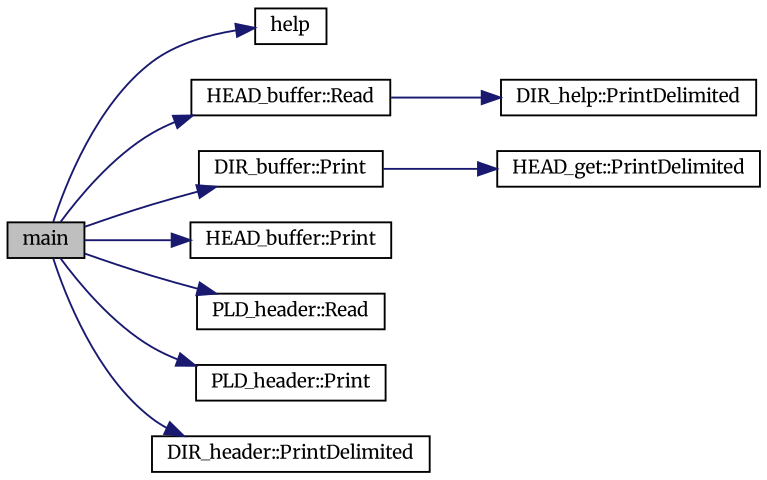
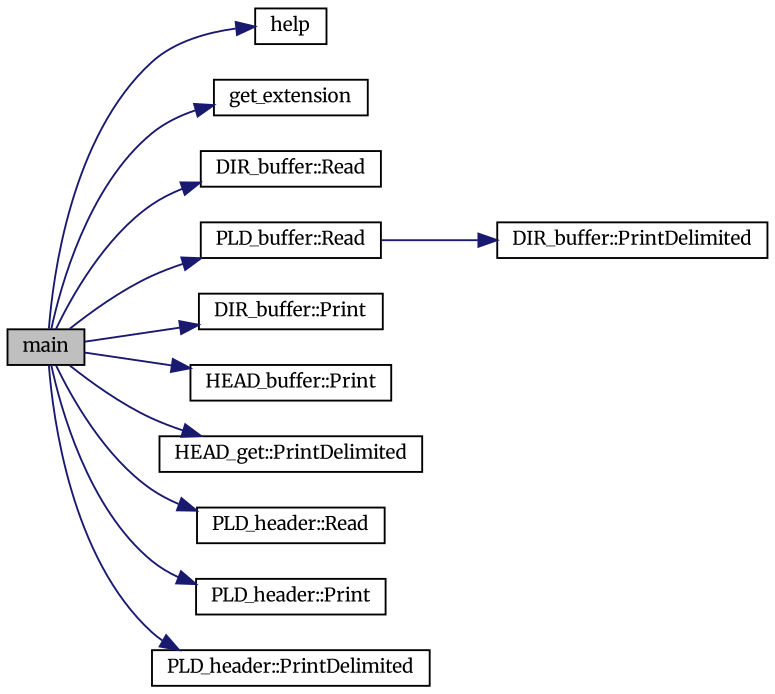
none -> (291, 98)
(291, 98) -> (291, 240)
(629, 98) -> (632, 240)
none -> (291, 169)
(430, 169) -> (123, 403)
(291, 454) -> (291, 668)
